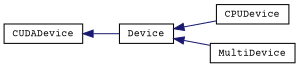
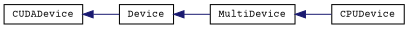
(200, 24) -> (319, 14)
